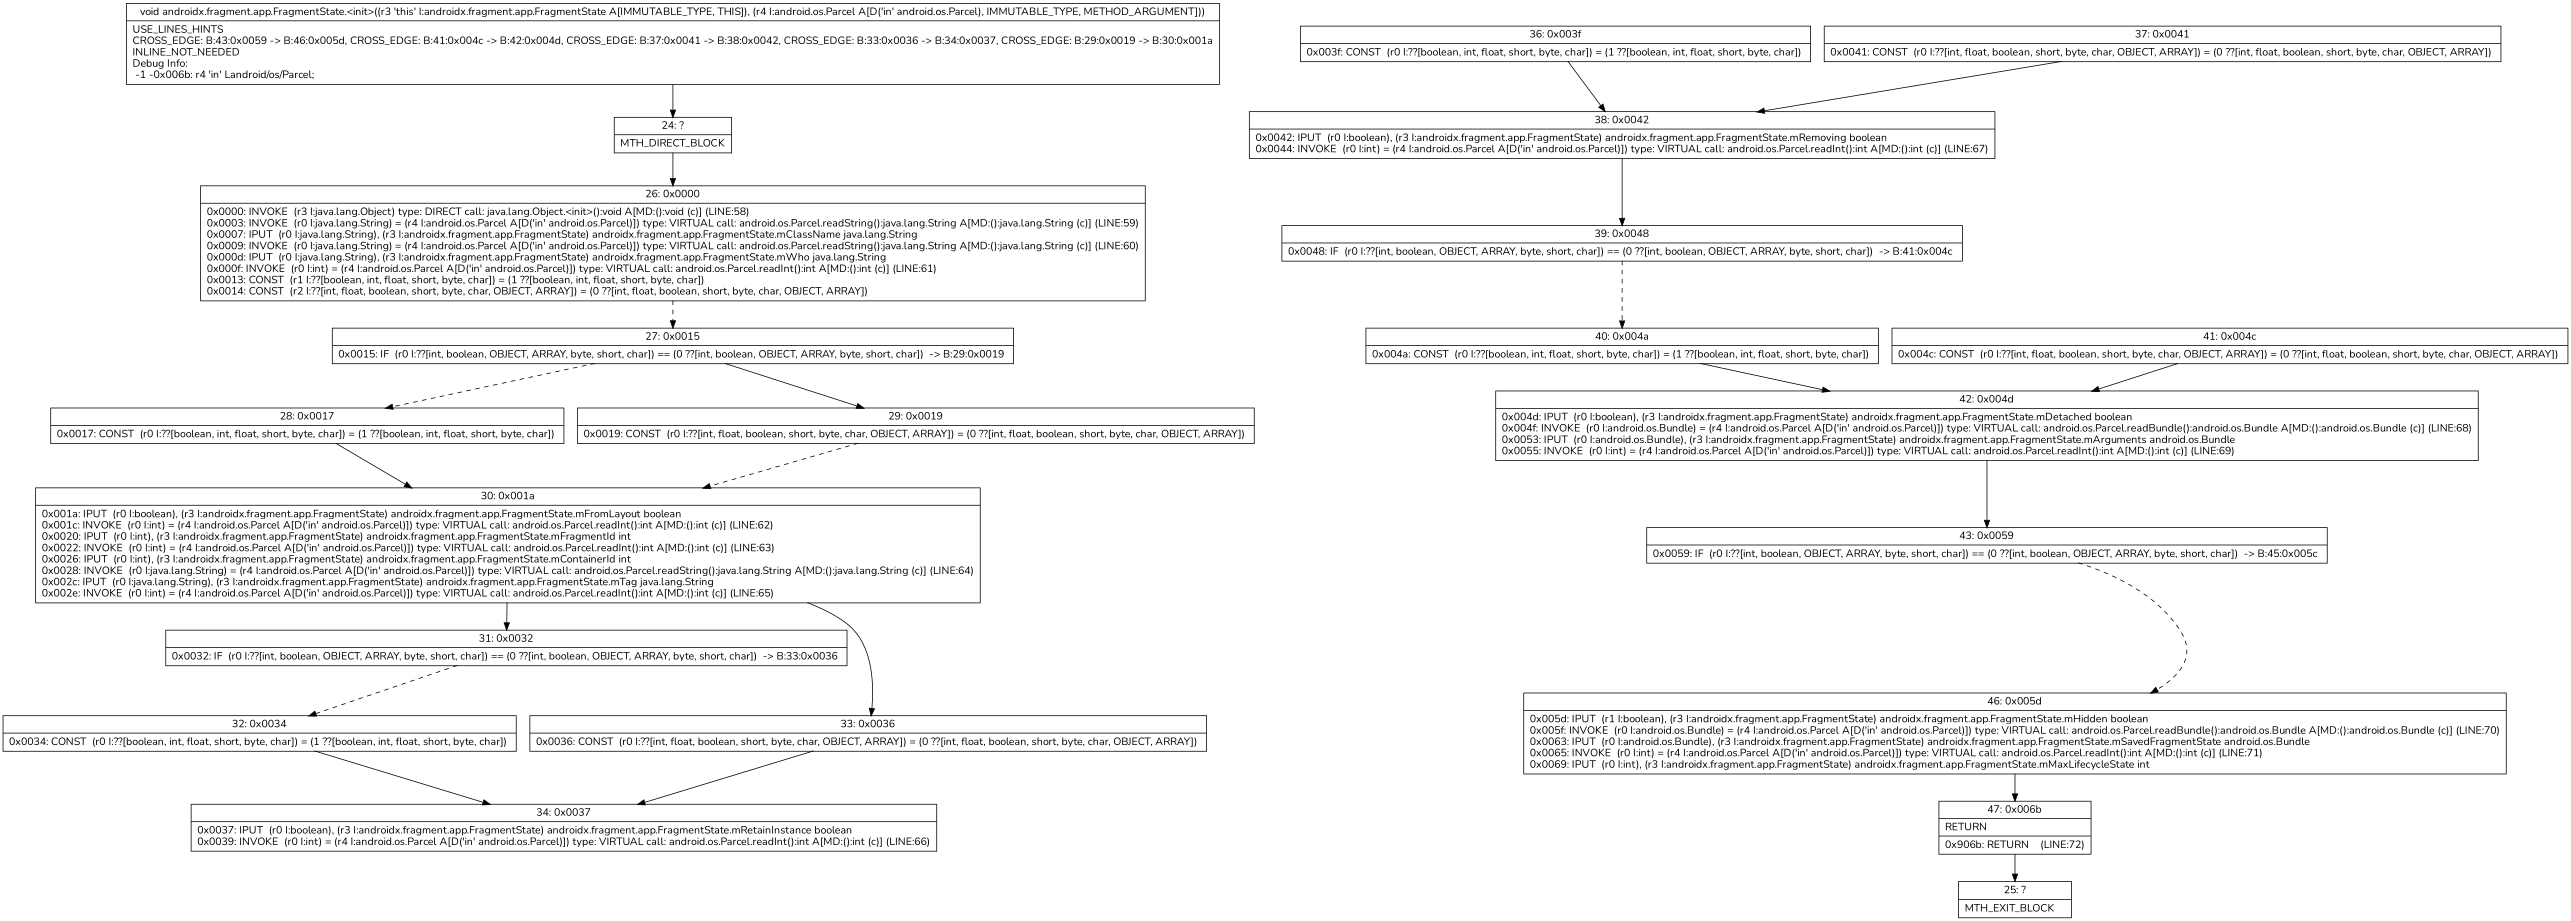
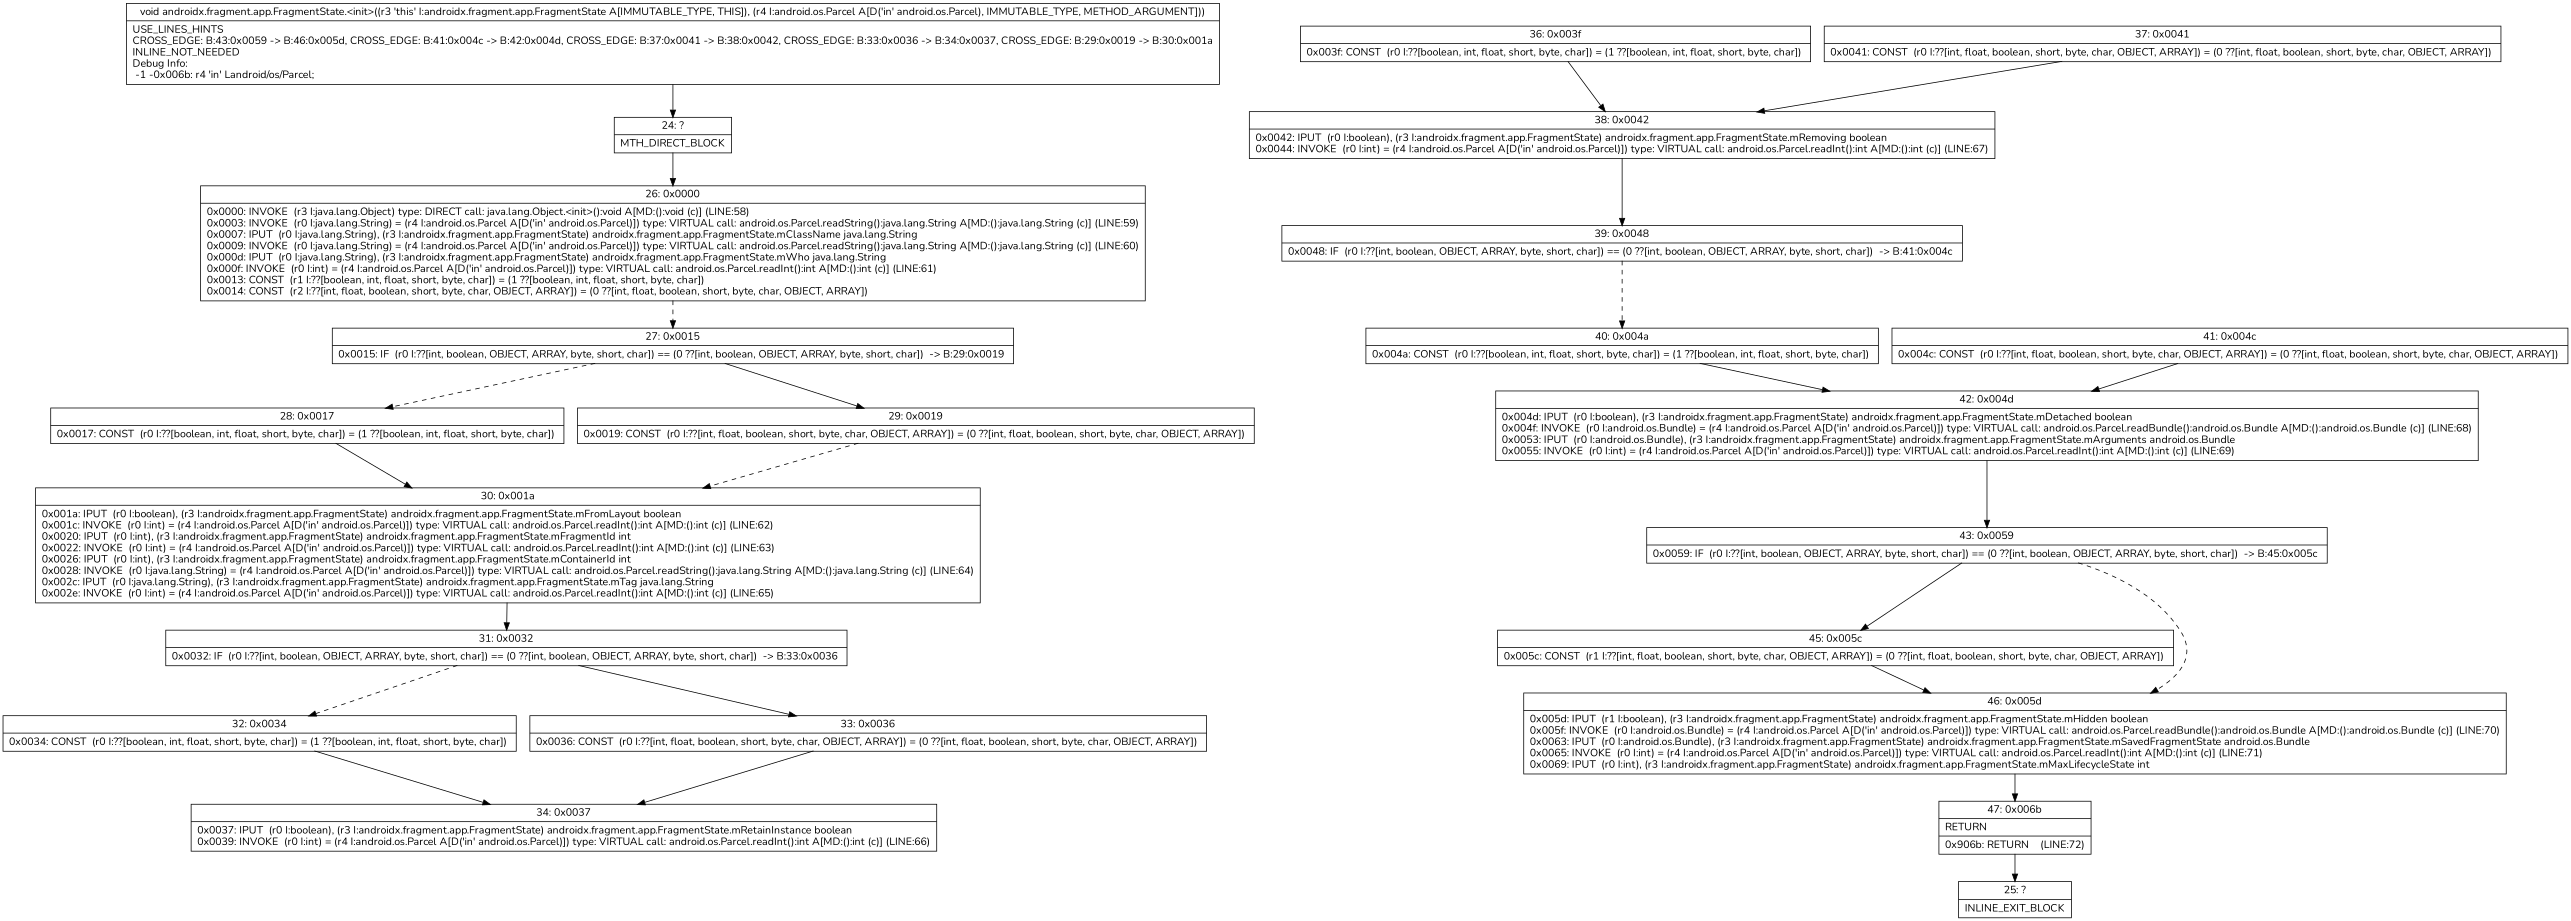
(862, 642) -> (684, 690)
none -> (1836, 648)
(2010, 908) -> (2015, 908)
